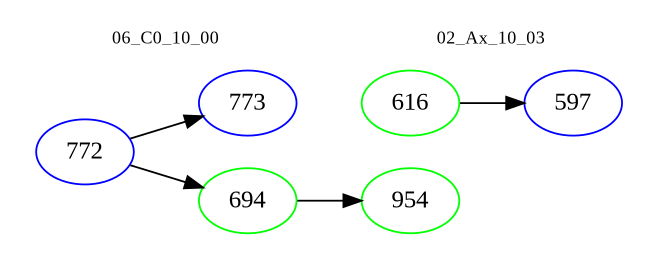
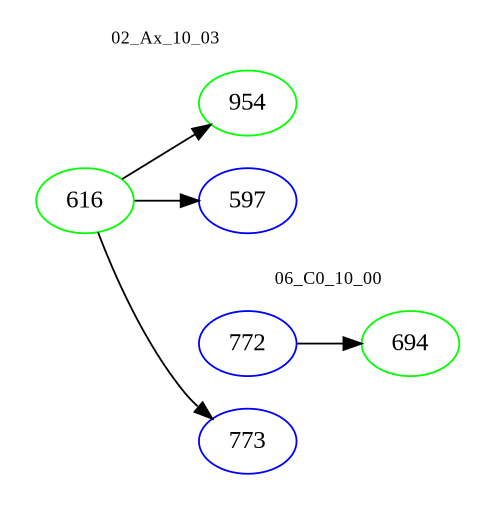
(158, 130) -> (140, 324)
(323, 201) -> (159, 157)
